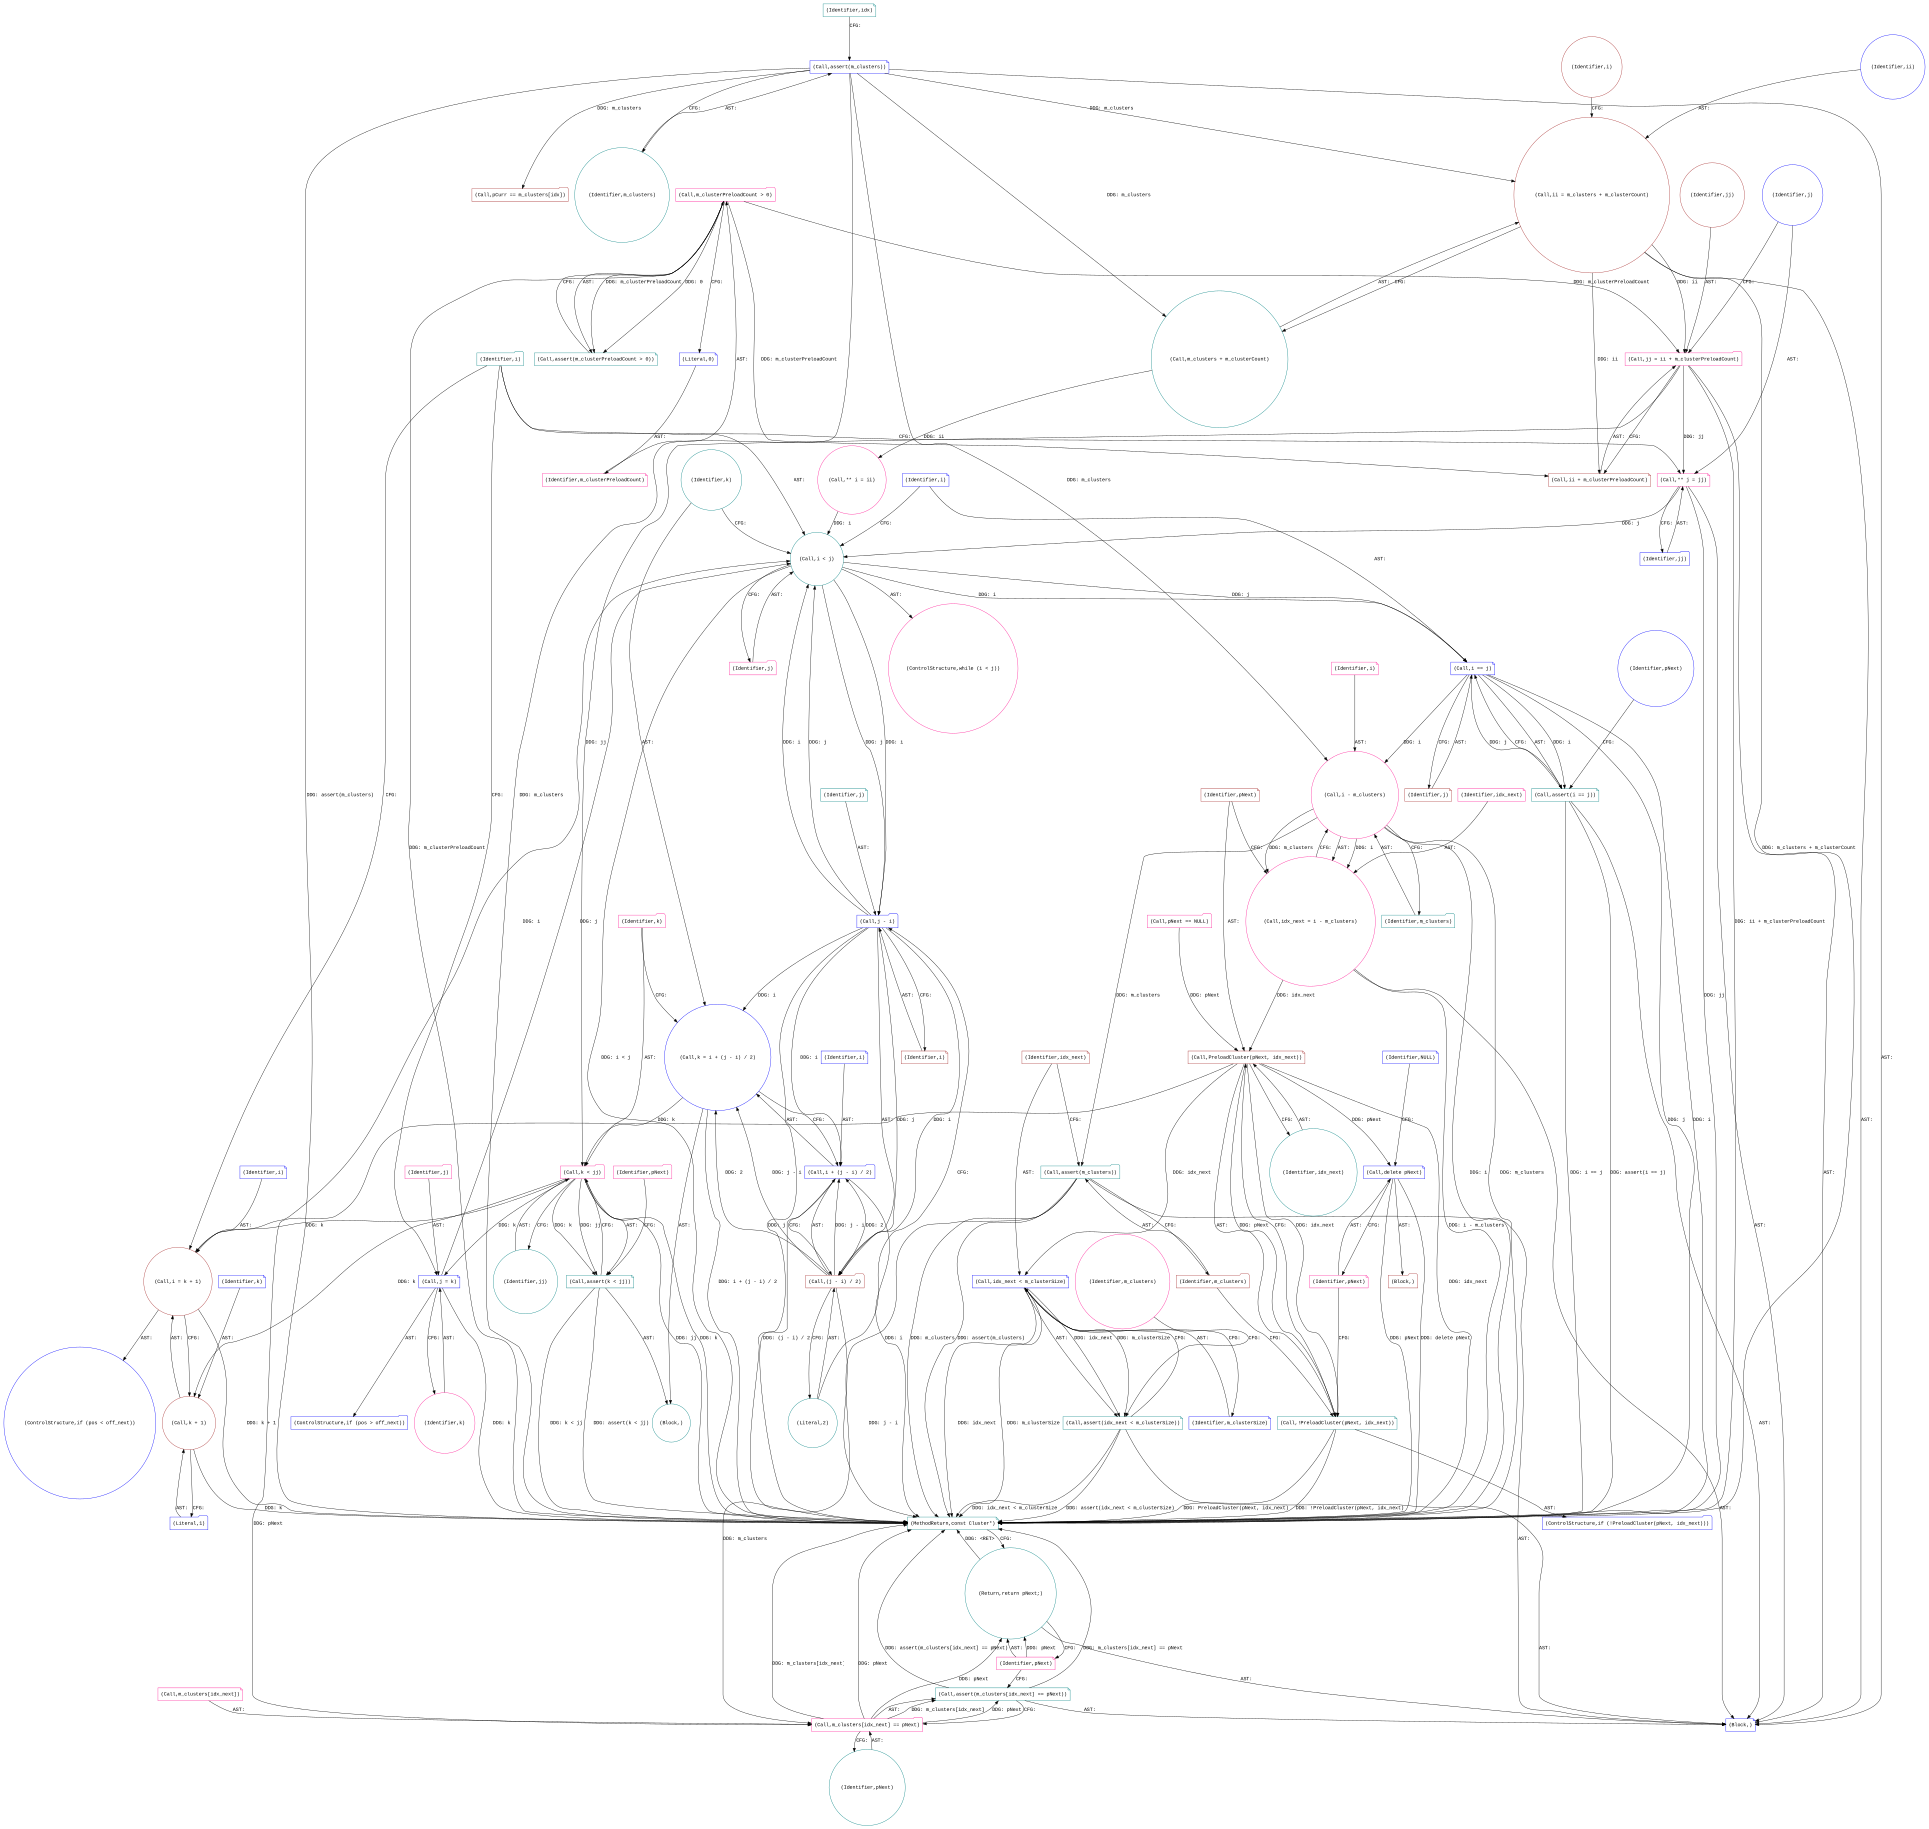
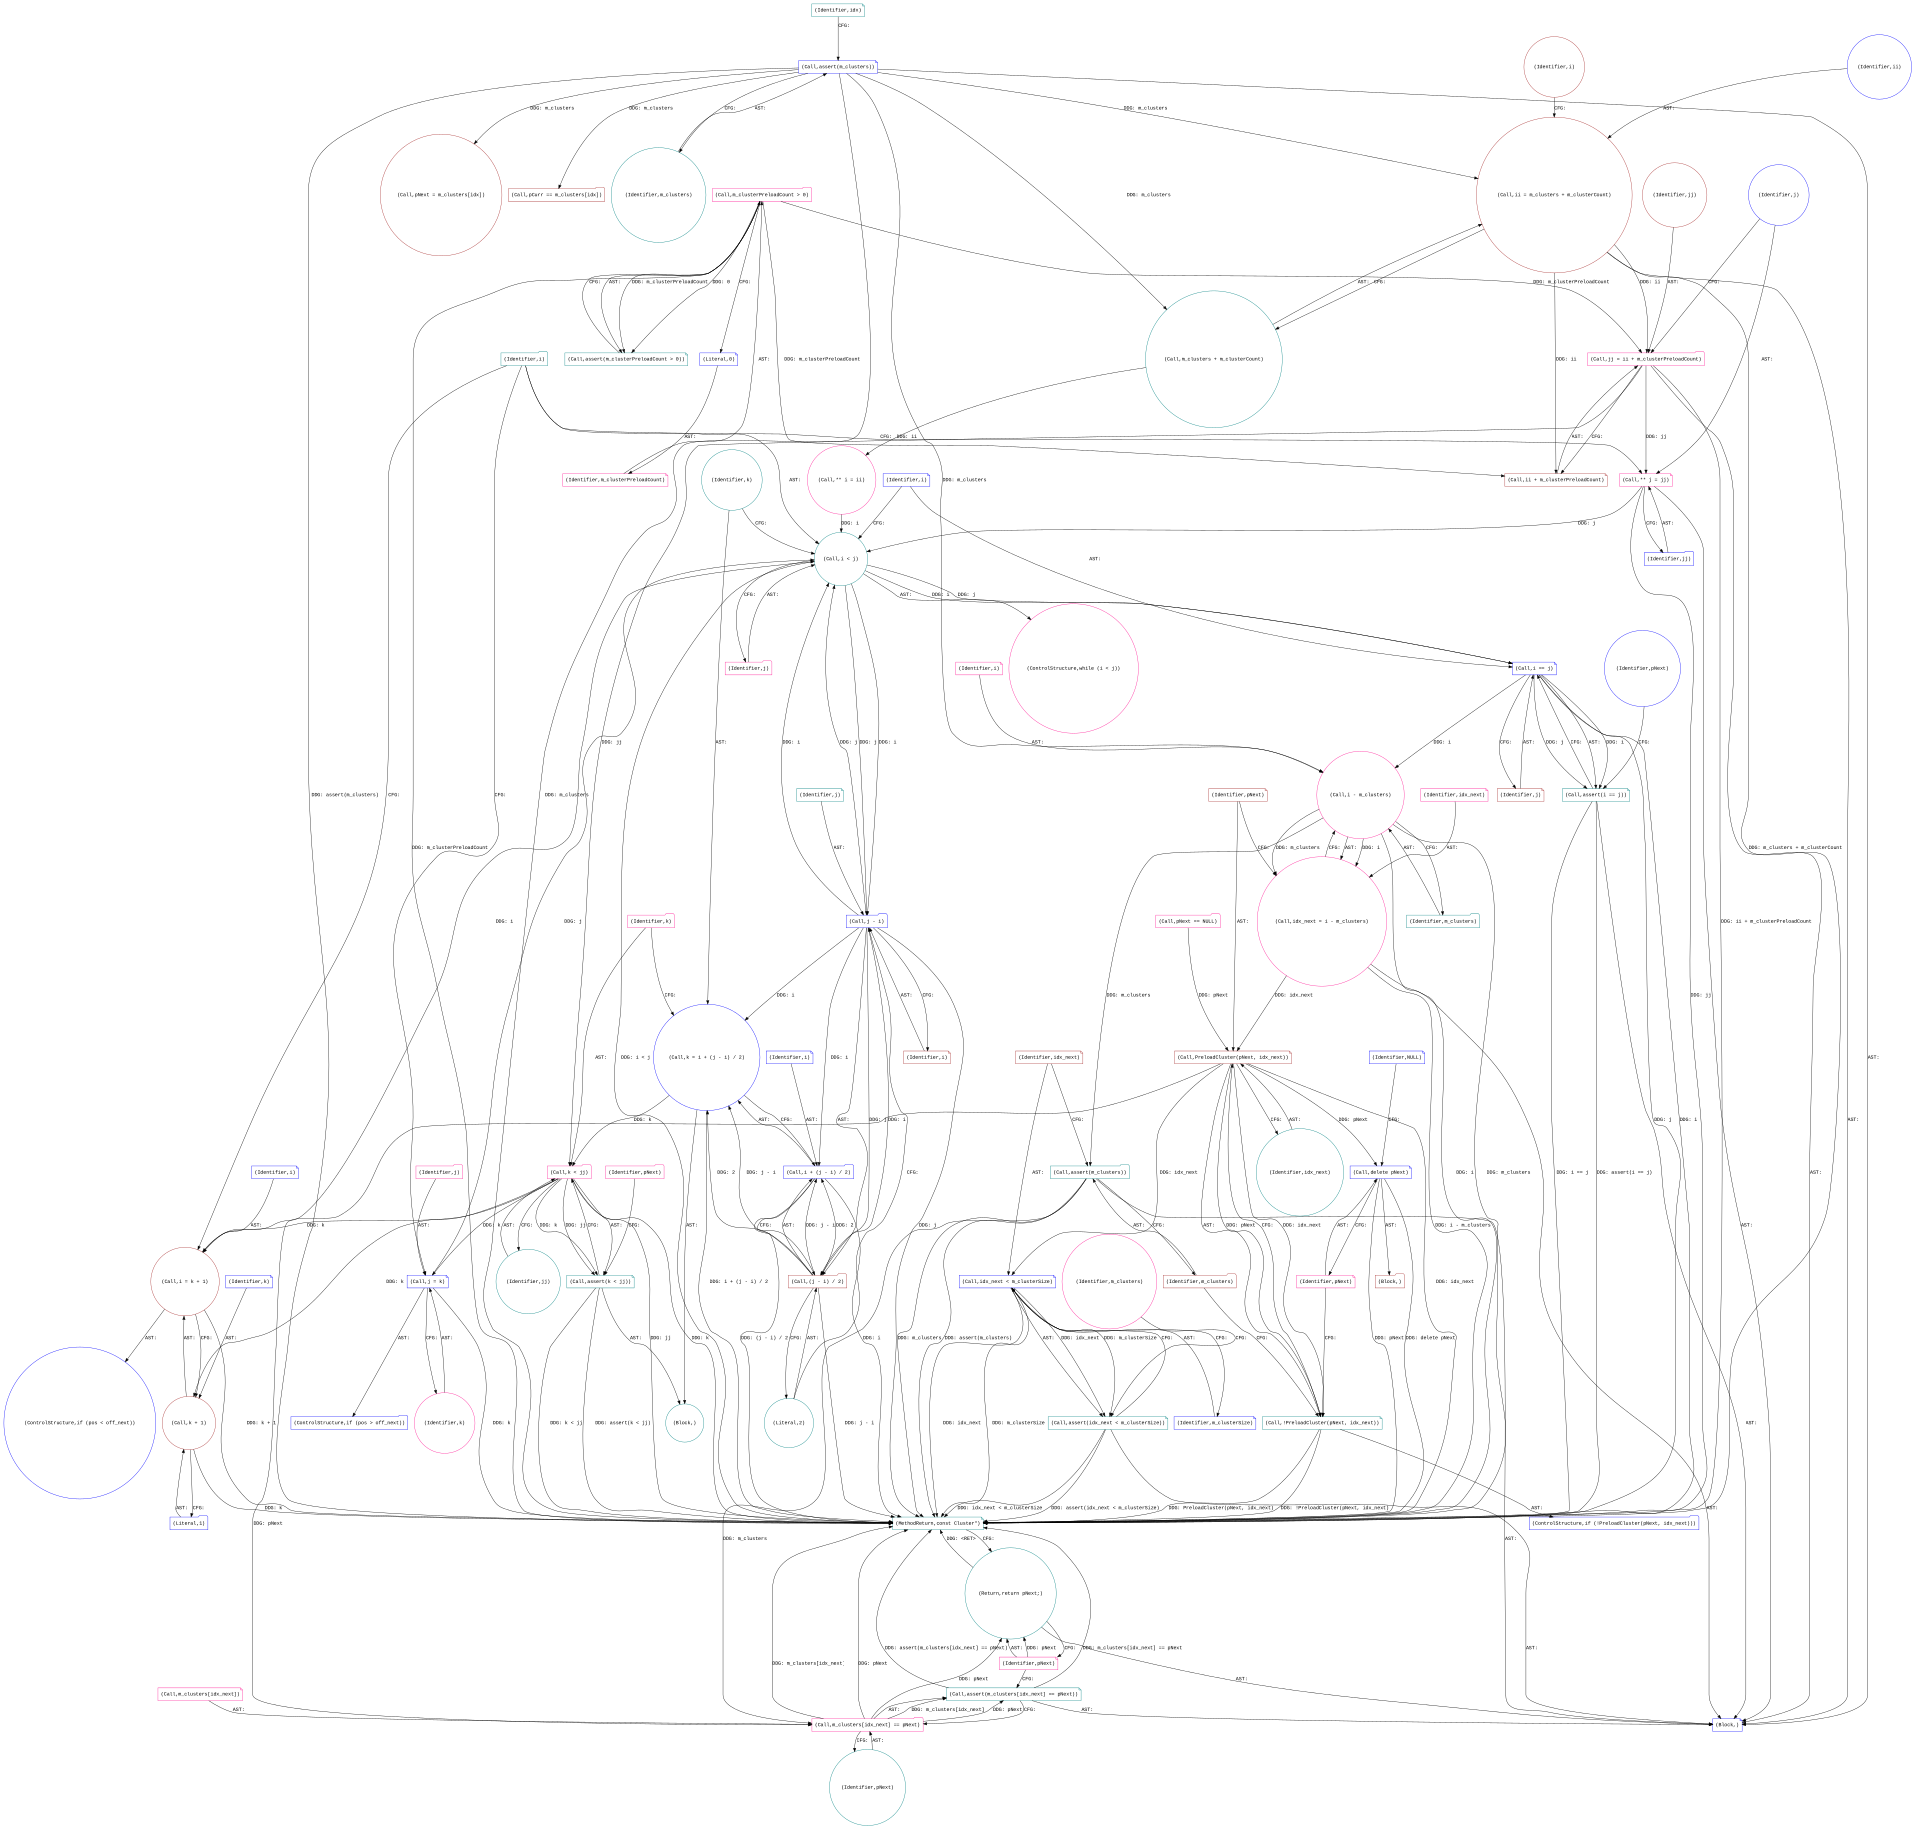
none -> (441, 195)
